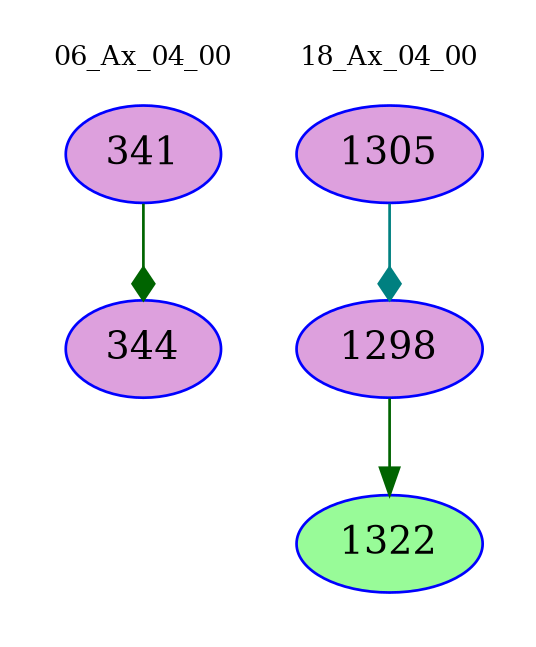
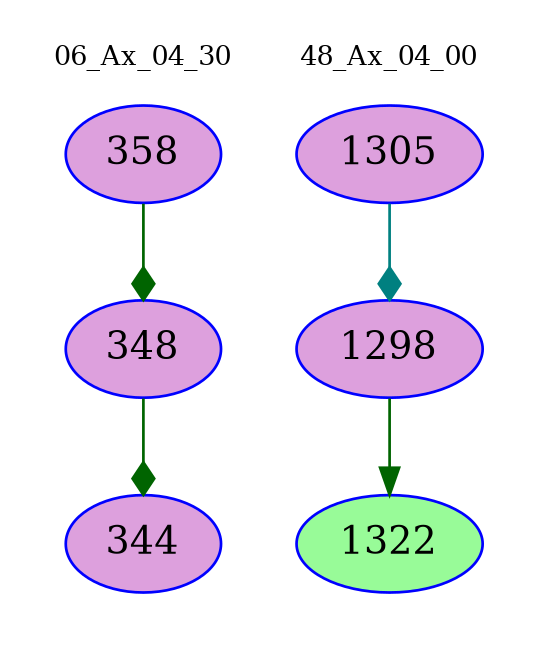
(143, 58) -> (143, 58)
(390, 58) -> (390, 58)
none -> (143, 154)
(143, 154) -> (143, 349)
